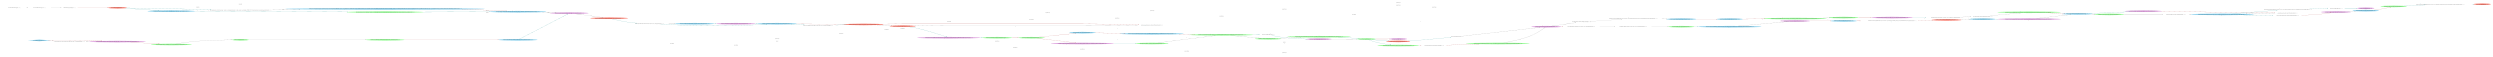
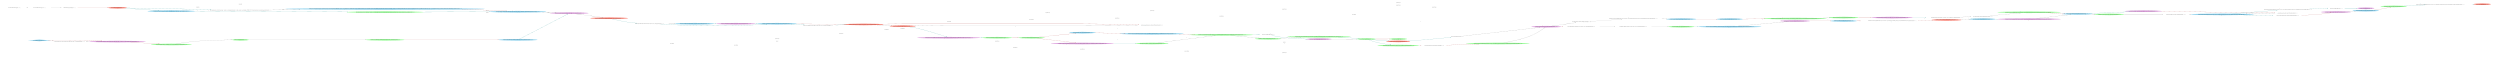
(1398, 39) -> (1398, 39)
